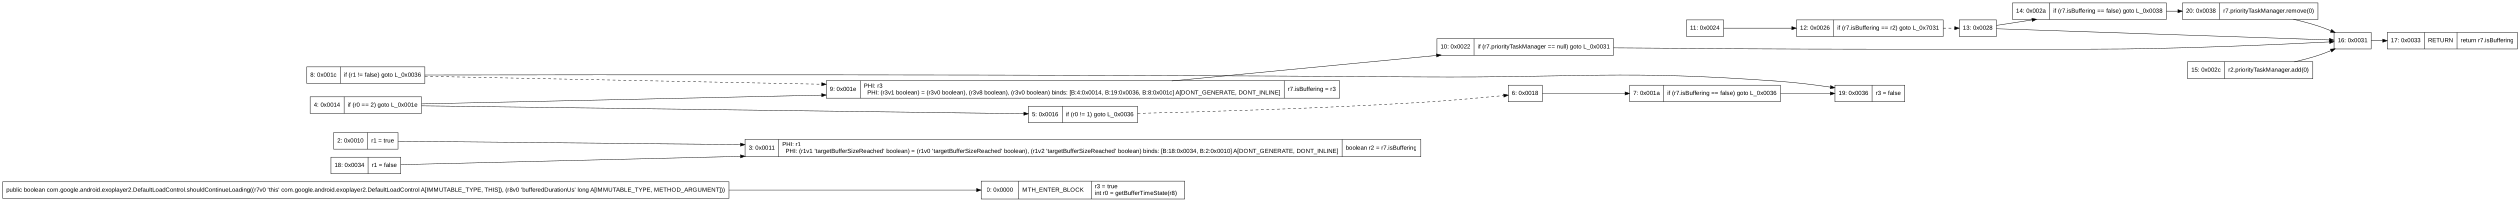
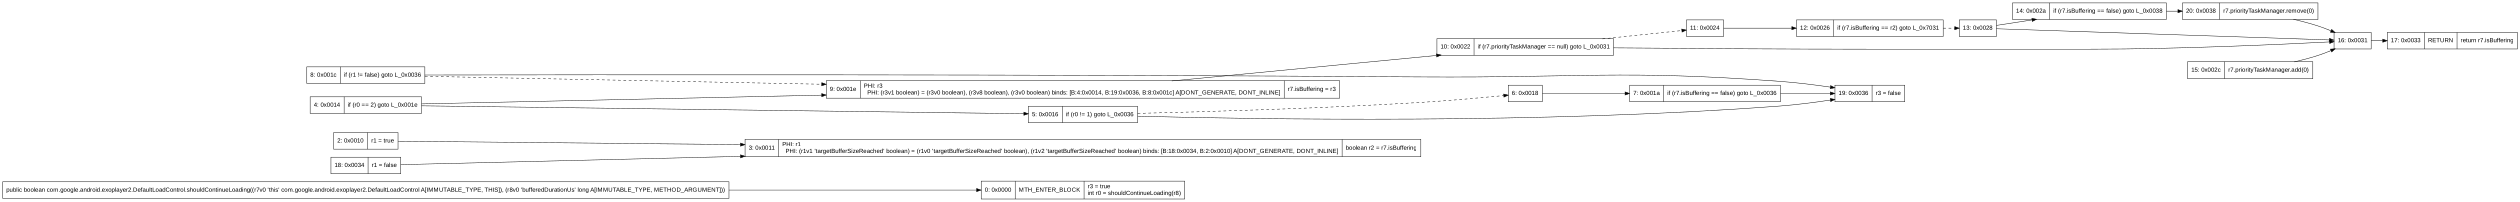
none -> (1642, 35)
(2269, 70) -> (2269, 70)
none -> (1484, 118)
(1136, 193) -> (1134, 193)
